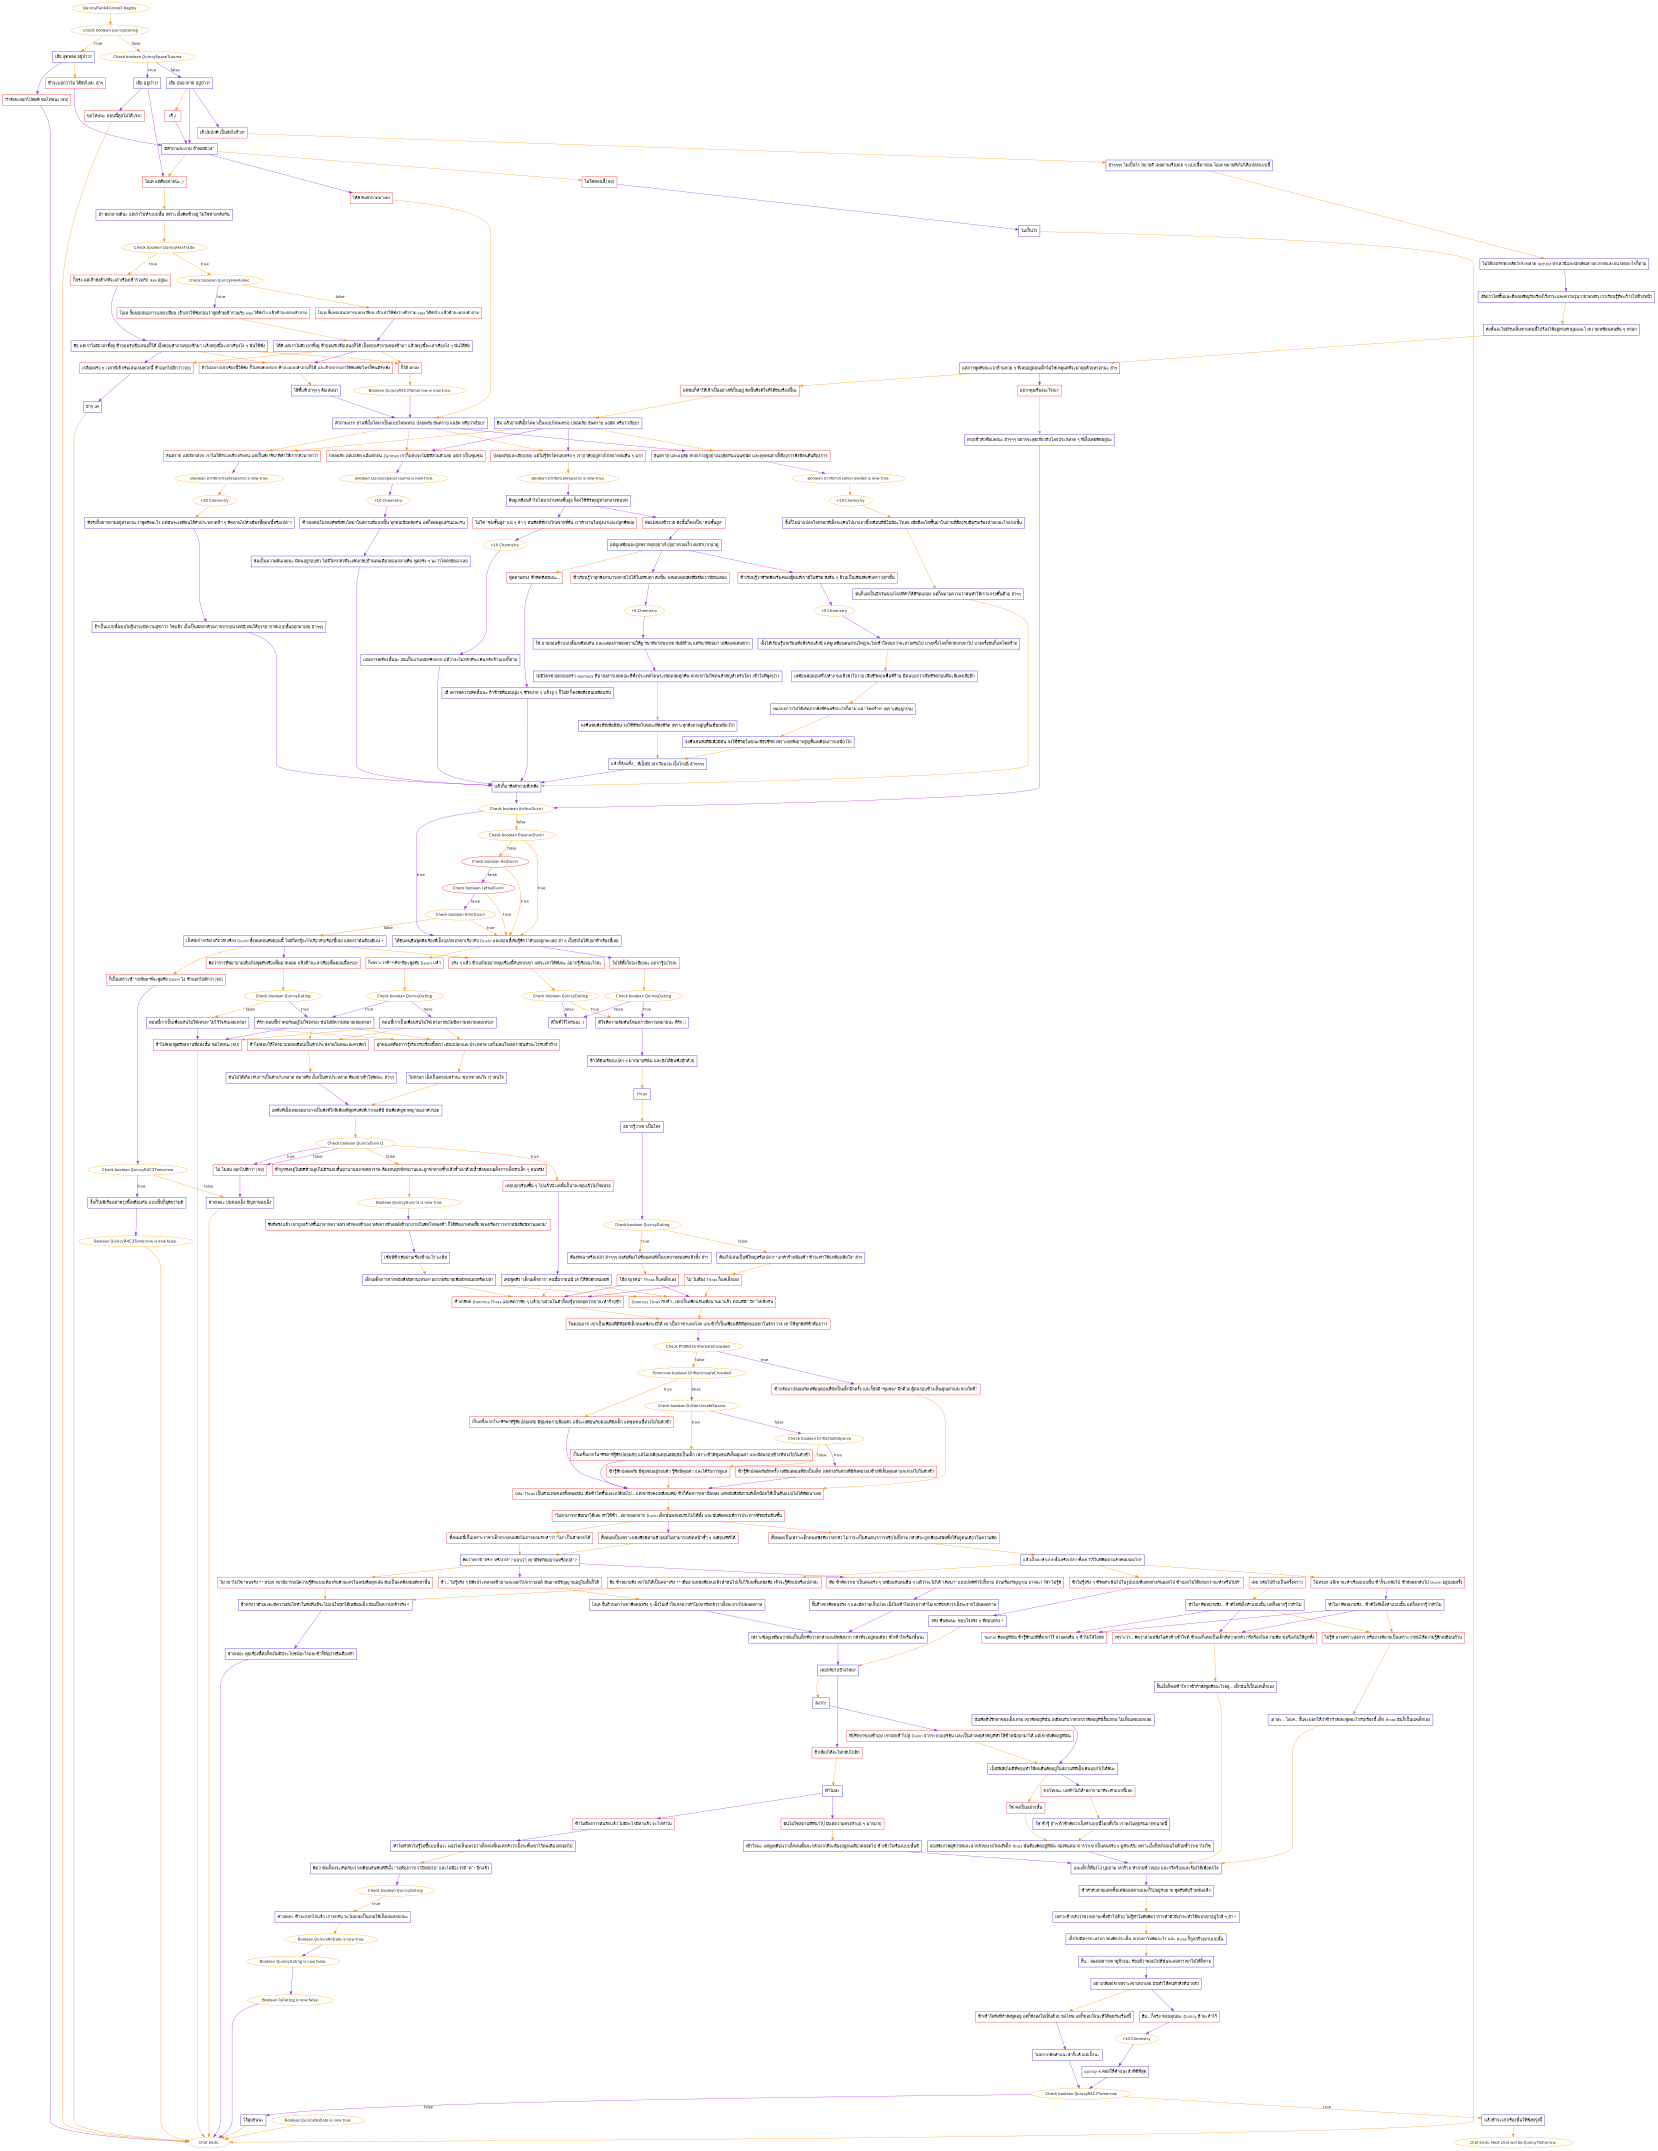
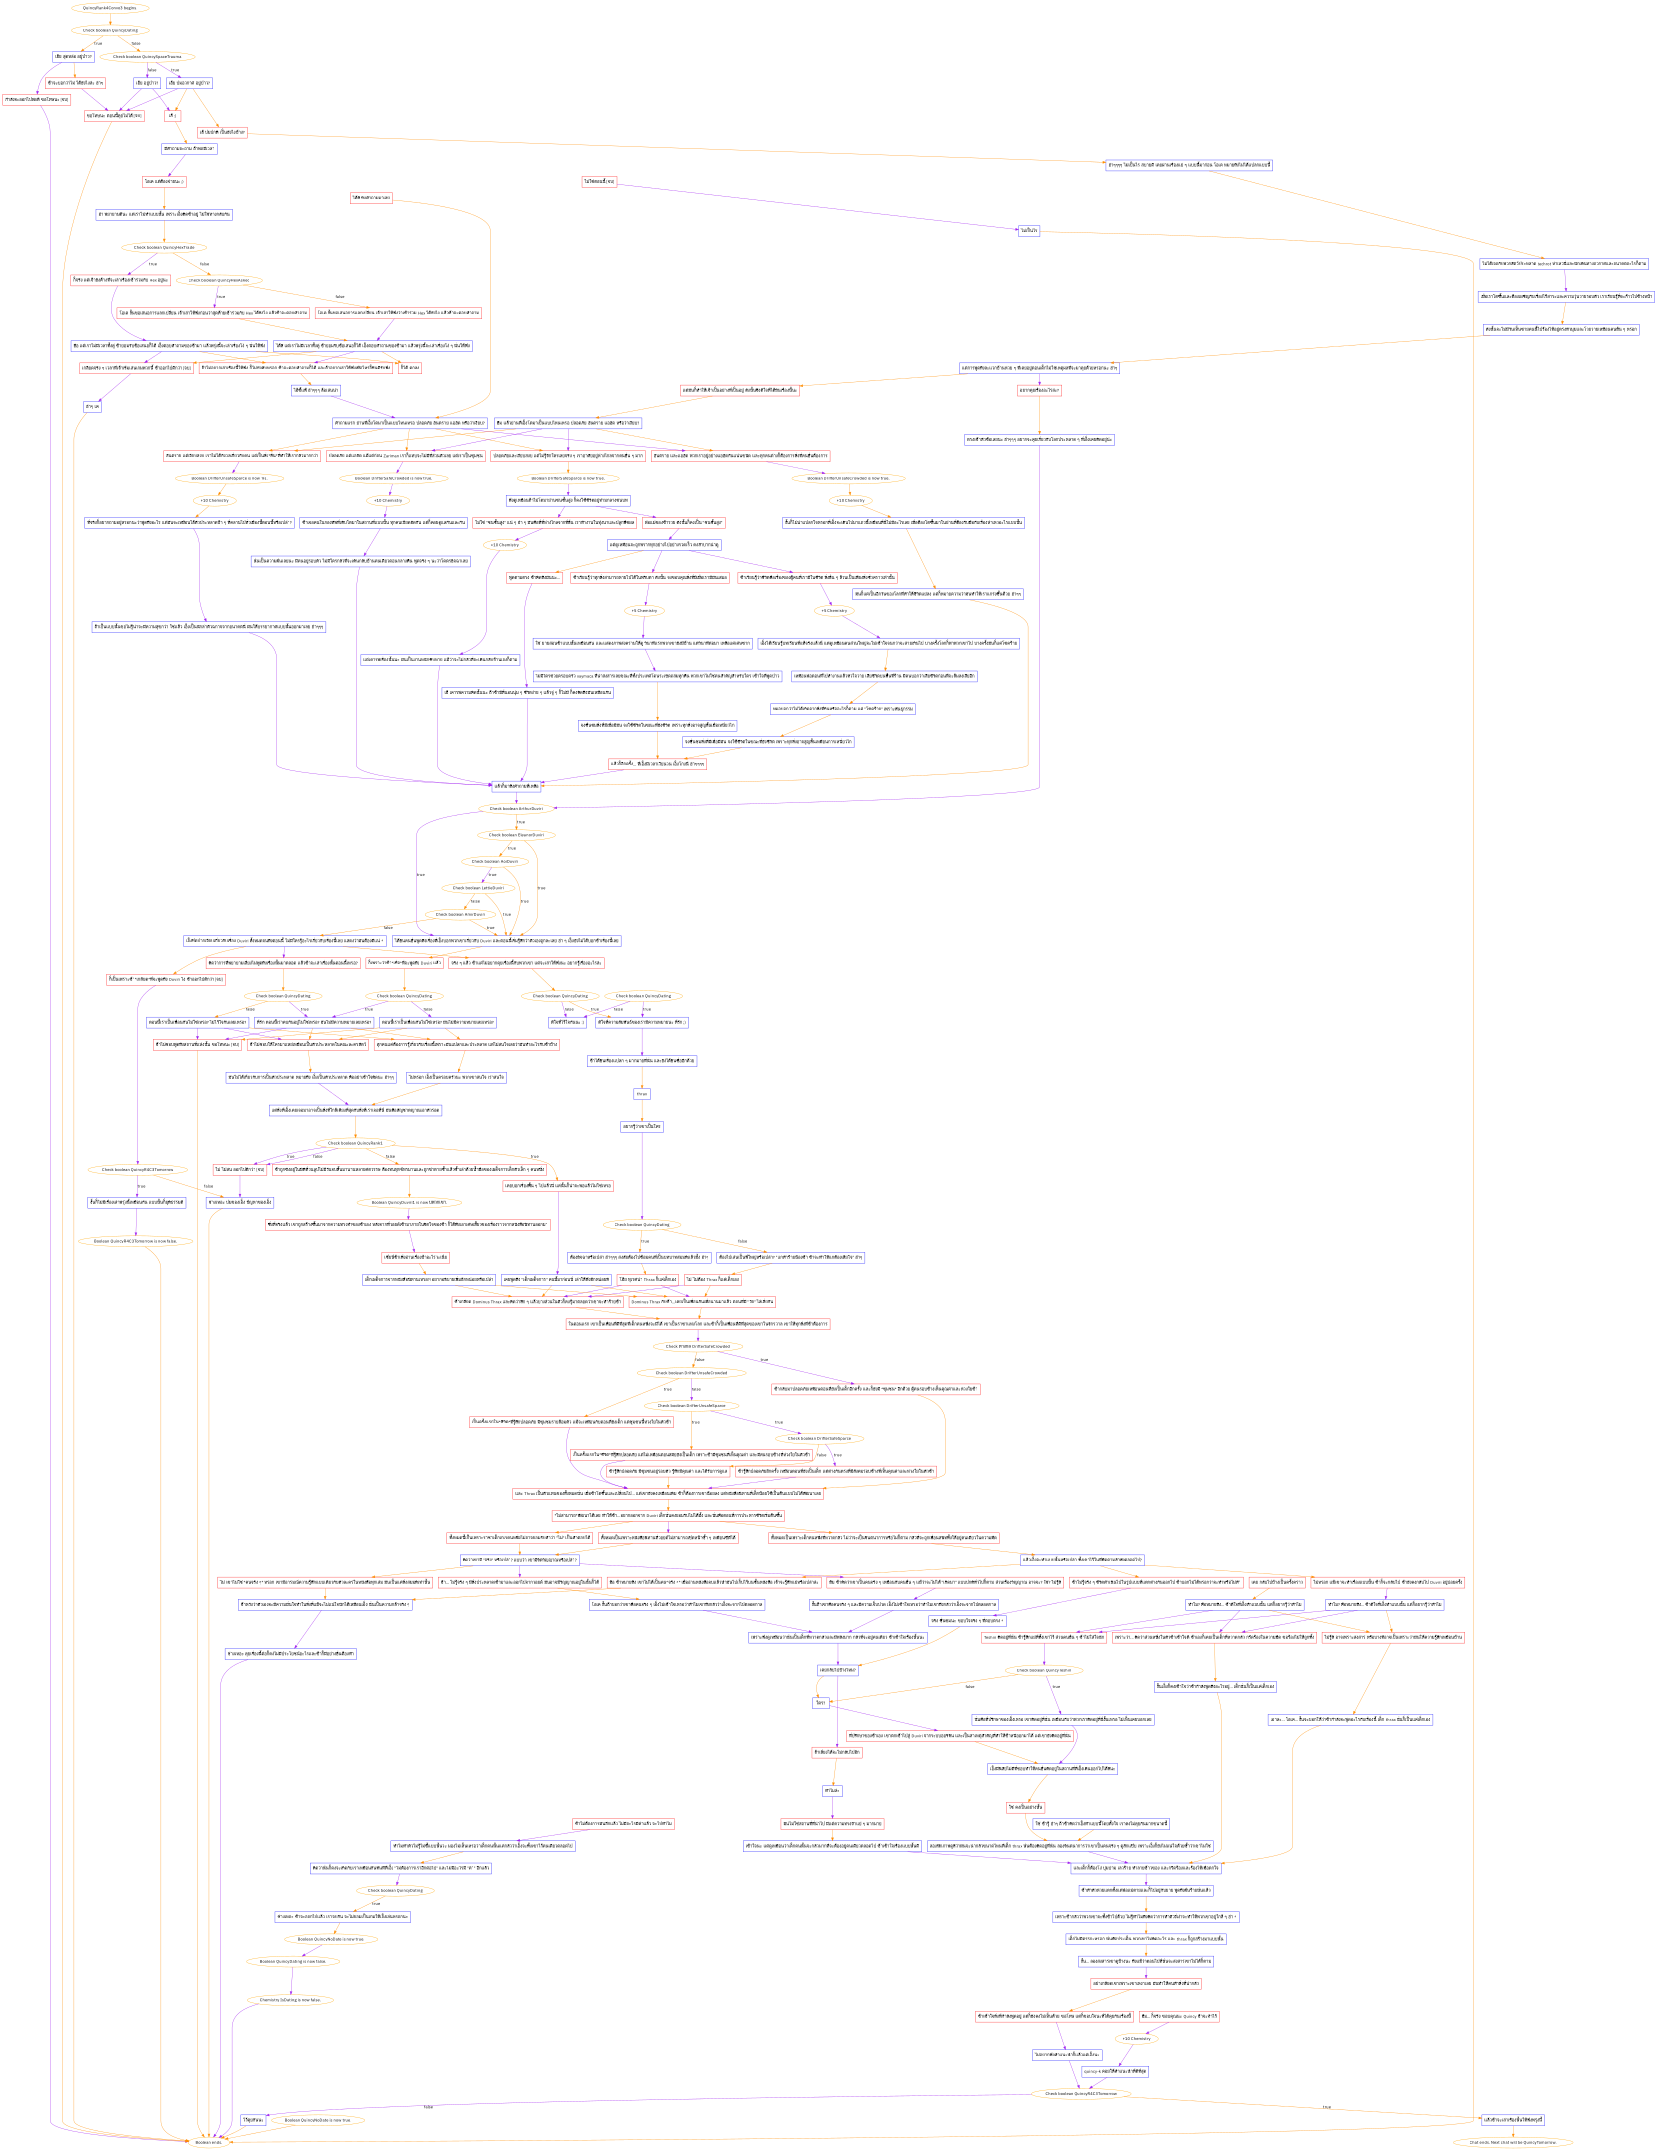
(152, 70) -> (152, 70)
(175, 70) -> (175, 70)
(205, 107) -> (205, 107)
(189, 115) -> (153, 99)
(155, 131) -> (161, 98)
(180, 131) -> (180, 131)
(102, 132) -> (94, 99)
(178, 164) -> (178, 164)
(398, 166) -> none
(279, 173) -> none
(144, 263) -> (144, 263)
(205, 264) -> (205, 264)
(410, 391) -> none
(230, 478) -> (230, 478)
(394, 478) -> (394, 478)
(658, 764) -> (658, 764)
(521, 822) -> (521, 822)
(512, 848) -> (512, 848)
(495, 862) -> (495, 862)
(493, 875) -> (493, 875)
(478, 888) -> (478, 888)
(470, 900) -> (470, 900)
(645, 963) -> none
none -> (249, 1033)
(356, 1143) -> (356, 1143)
(409, 1203) -> (409, 1203)
(416, 1258) -> (416, 1258)
(692, 1373) -> (692, 1373)
(779, 1422) -> (779, 1422)
none -> (1044, 1670)
(821, 1703) -> (821, 1703)
(1088, 1791) -> none
(741, 1806) -> none
(1146, 1984) -> (1146, 1984)
(1162, 1999) -> none
(290, 2000) -> (290, 2000)
(209, 2143) -> (209, 2143)
